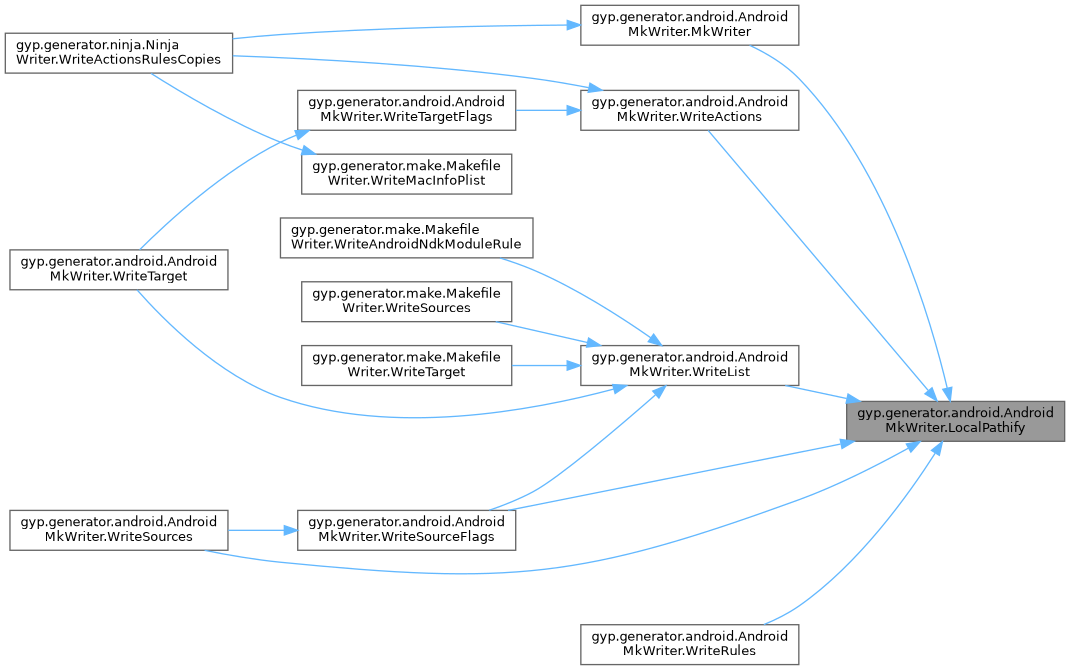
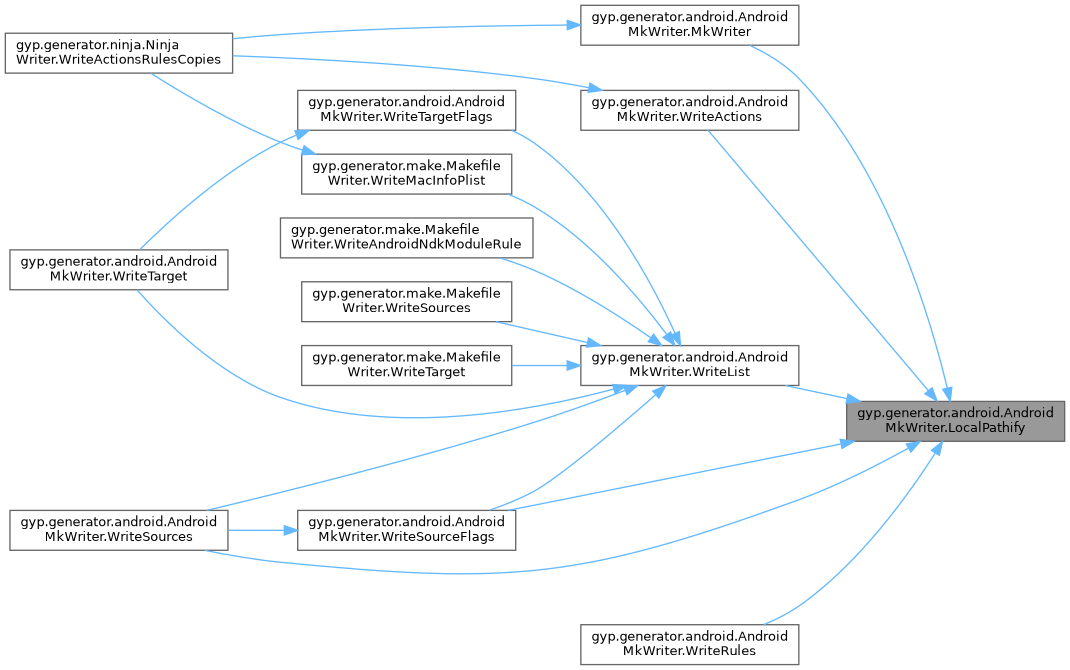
(542, 110) -> (609, 219)
none -> (596, 254)
none -> (418, 456)
